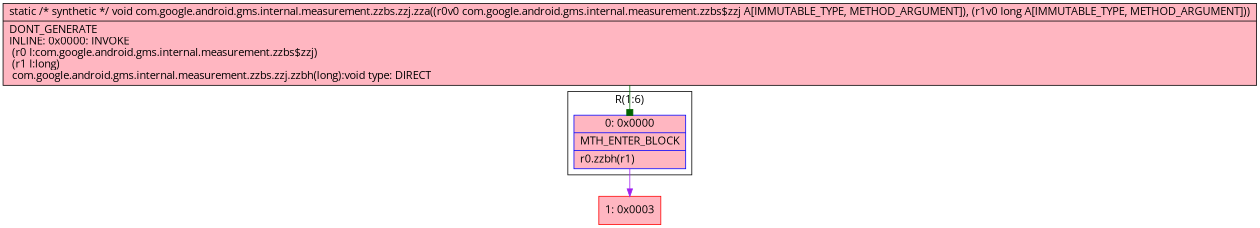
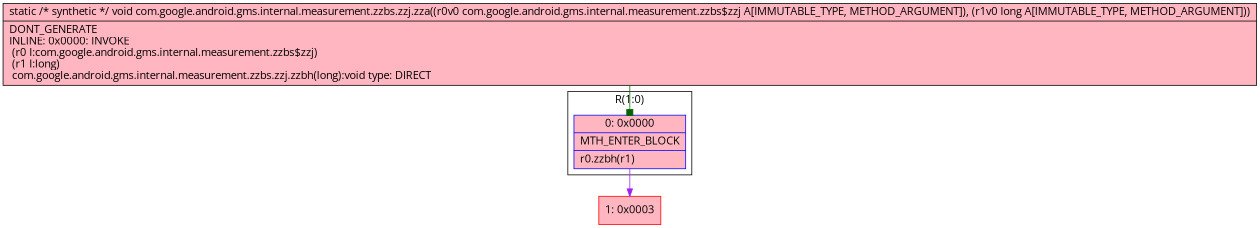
(630, 100) -> (630, 100)
